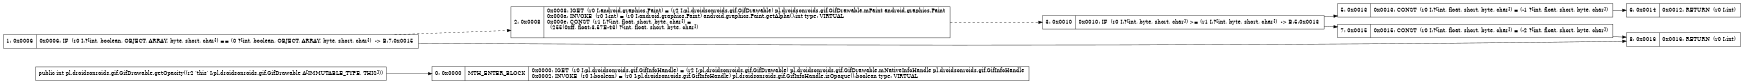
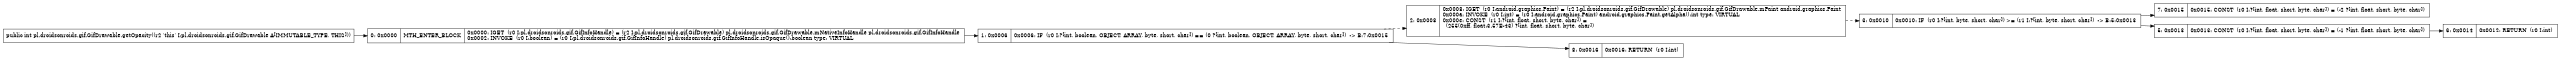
none -> (969, 36)
(1618, 37) -> none
